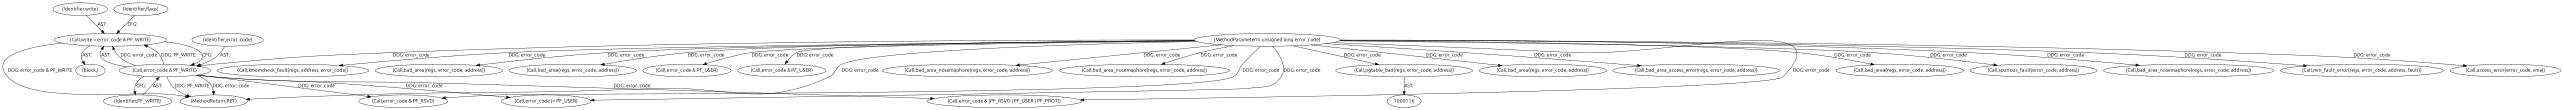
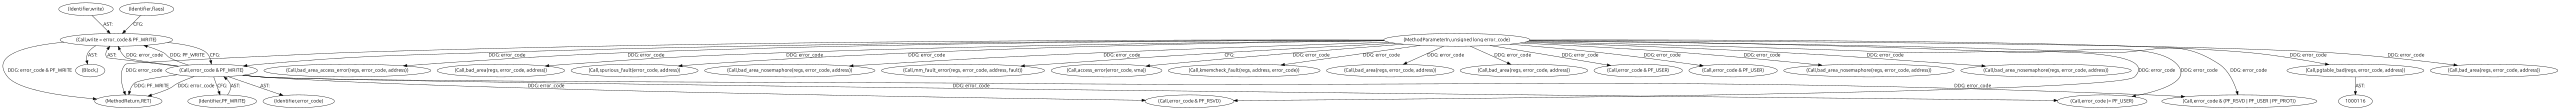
(2203, 55) -> (1230, 55)
(214, 58) -> (254, 85)
